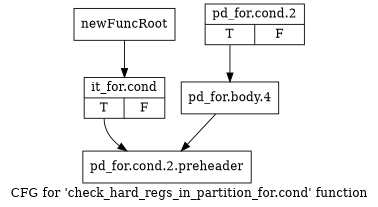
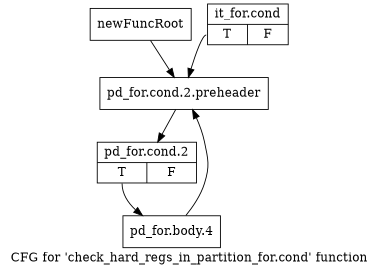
(124, 55) -> (160, 55)
none -> (169, 122)
